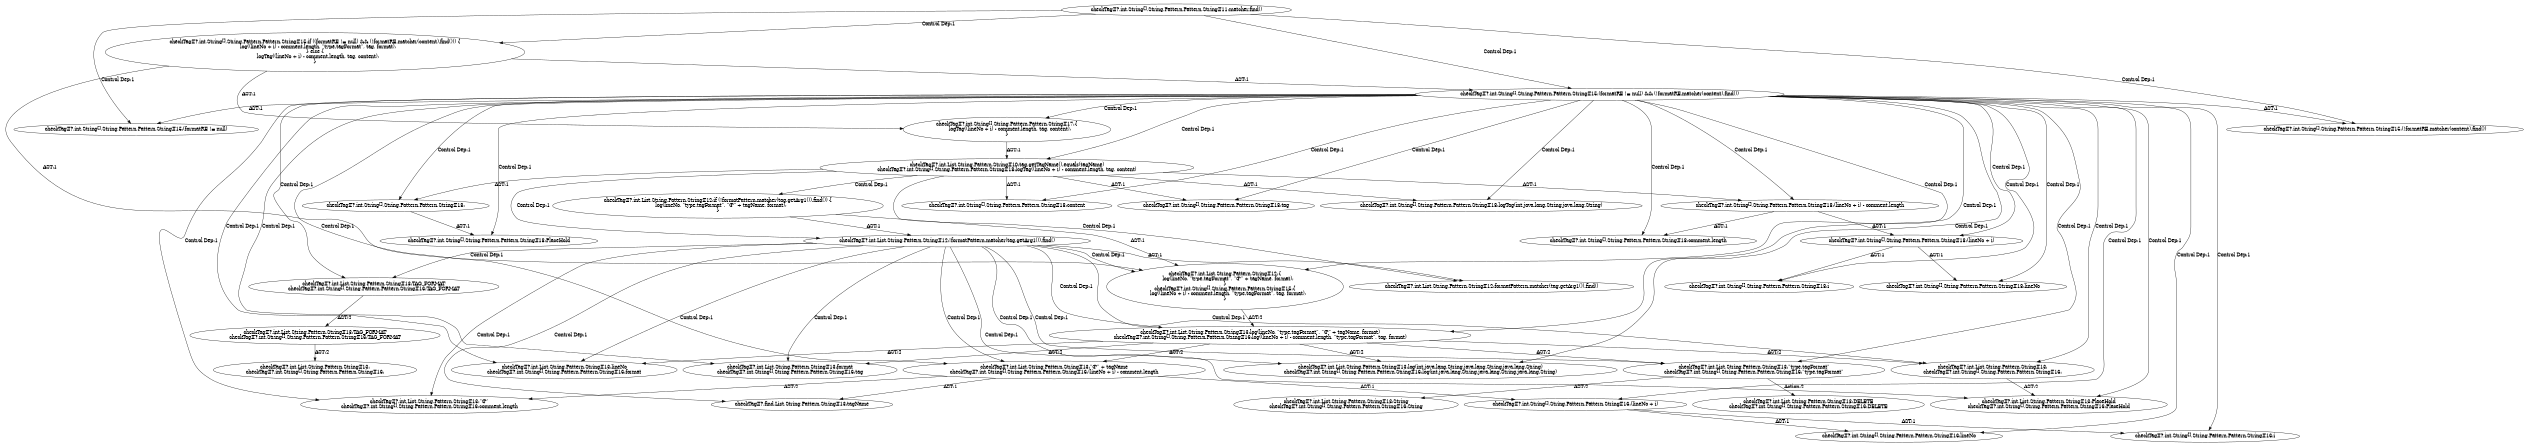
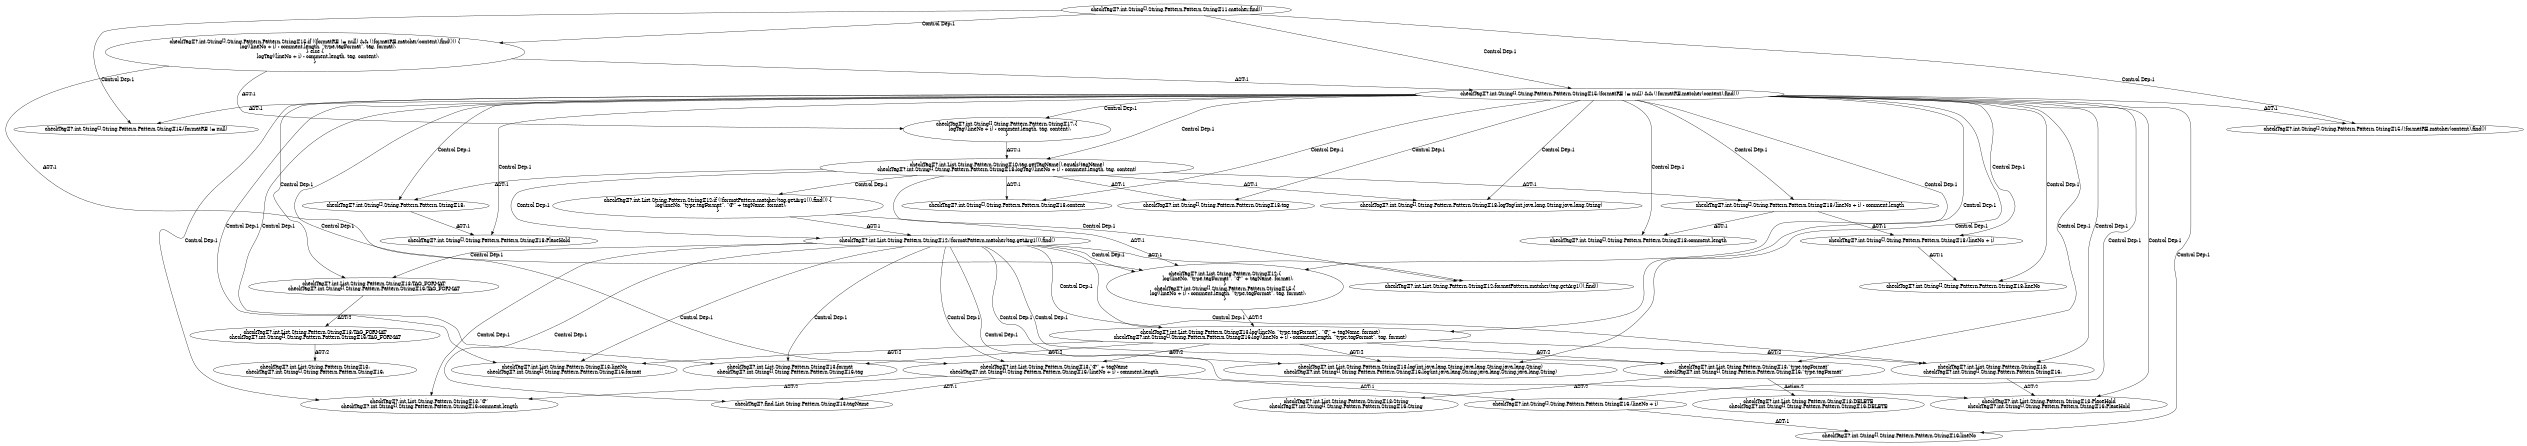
(1759, 287) -> none
(2205, 436) -> none
